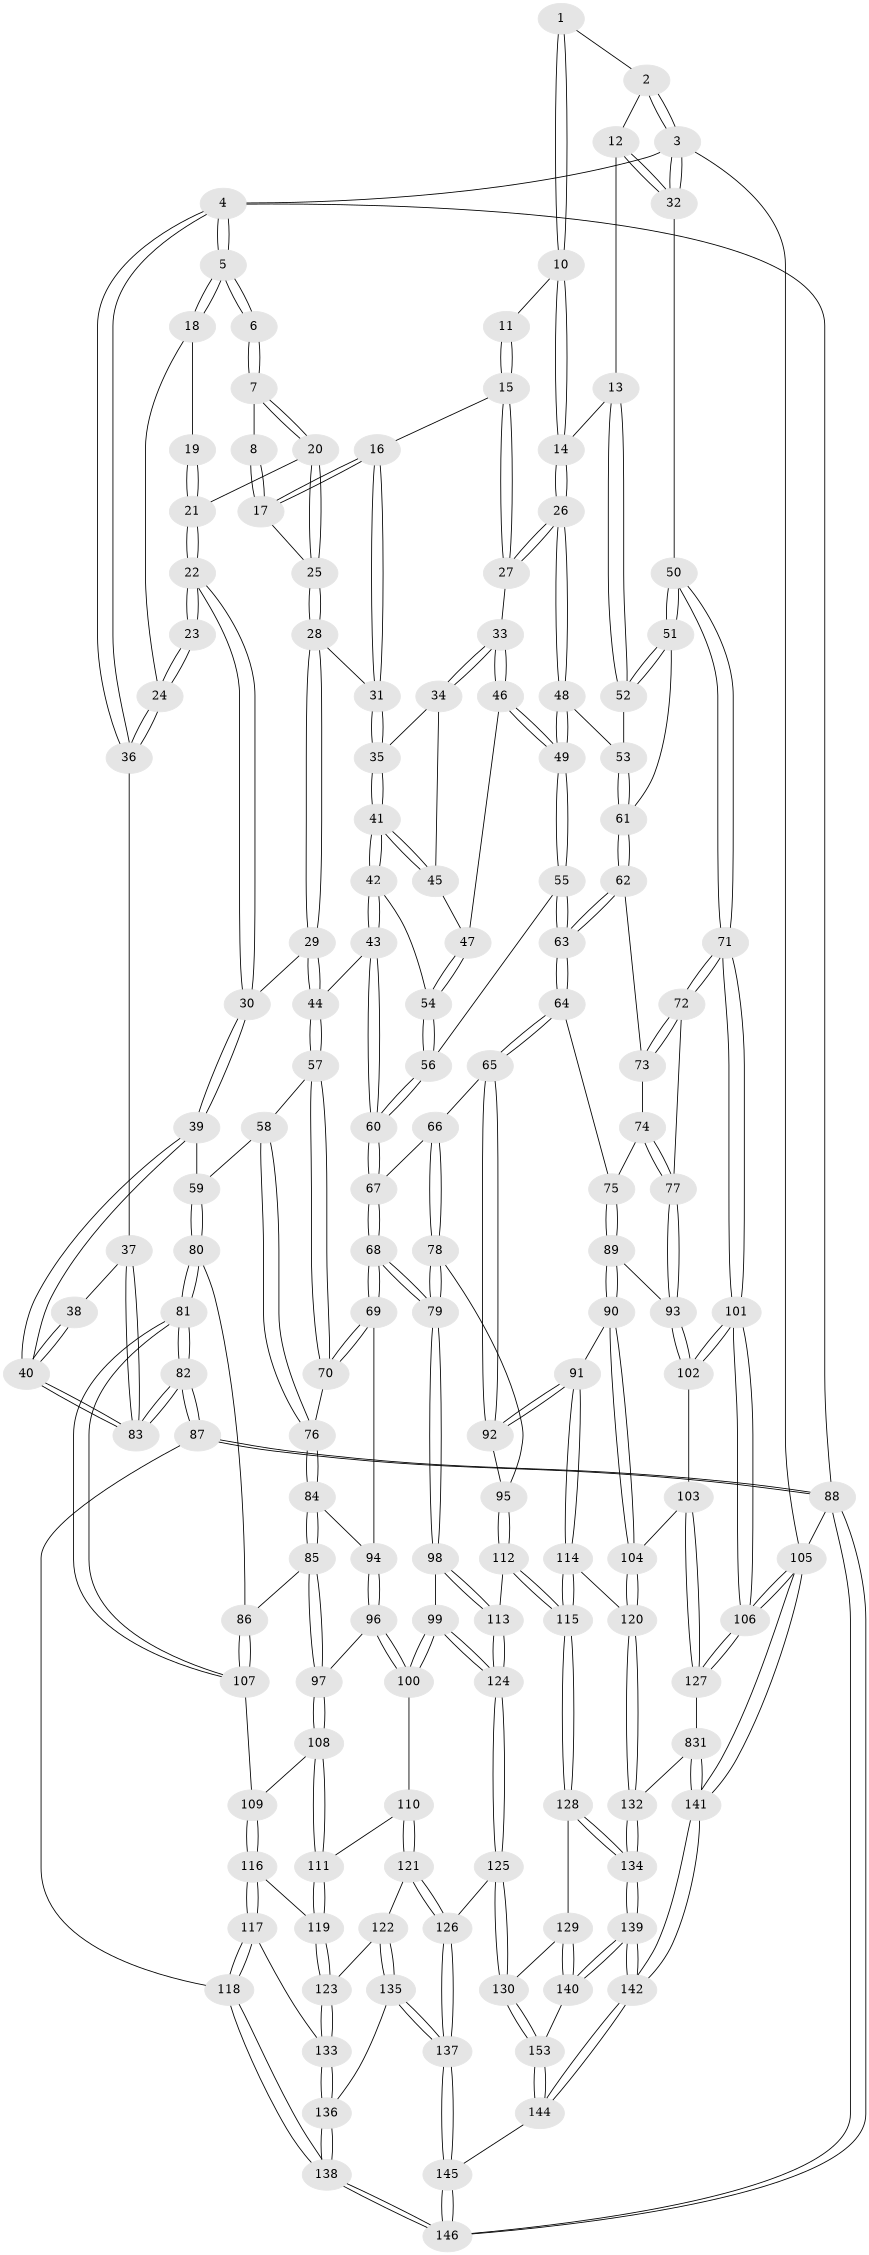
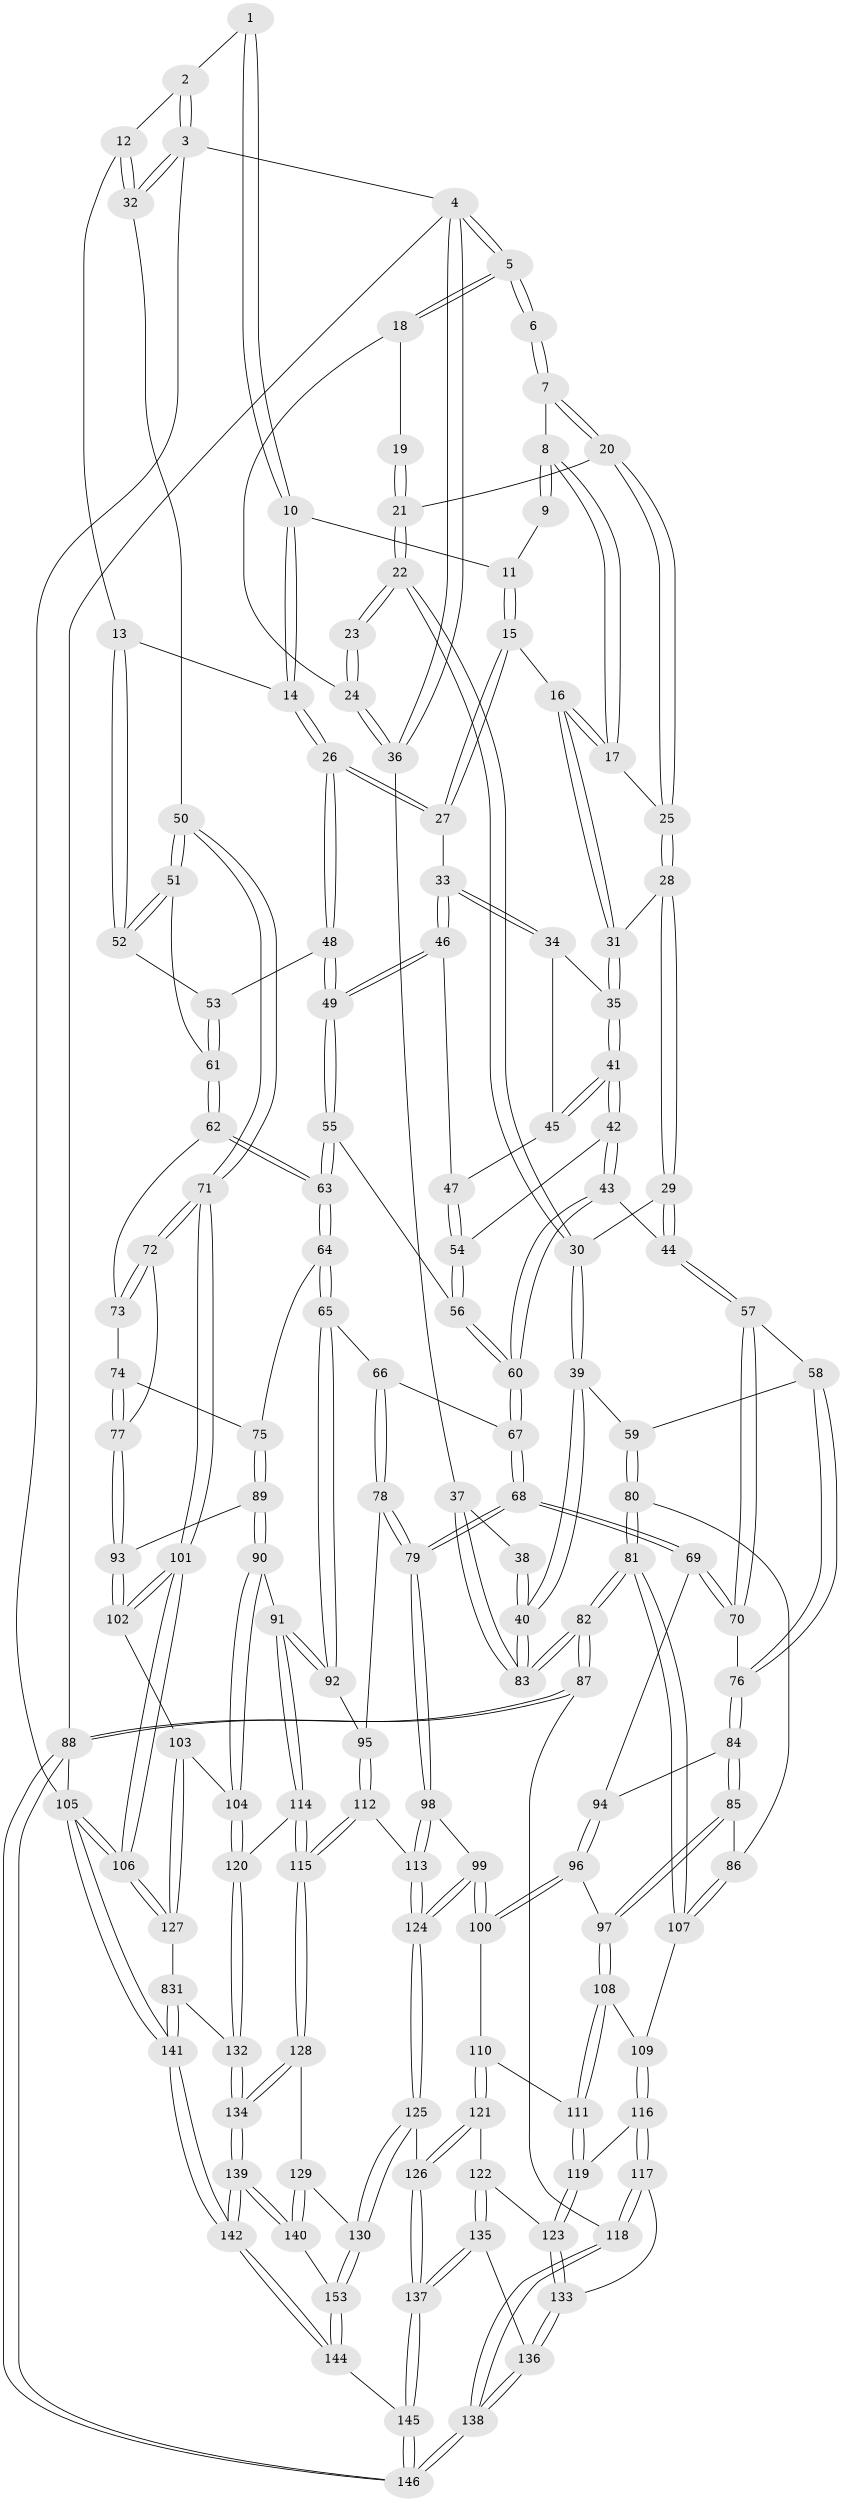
none -> (546, 512)
